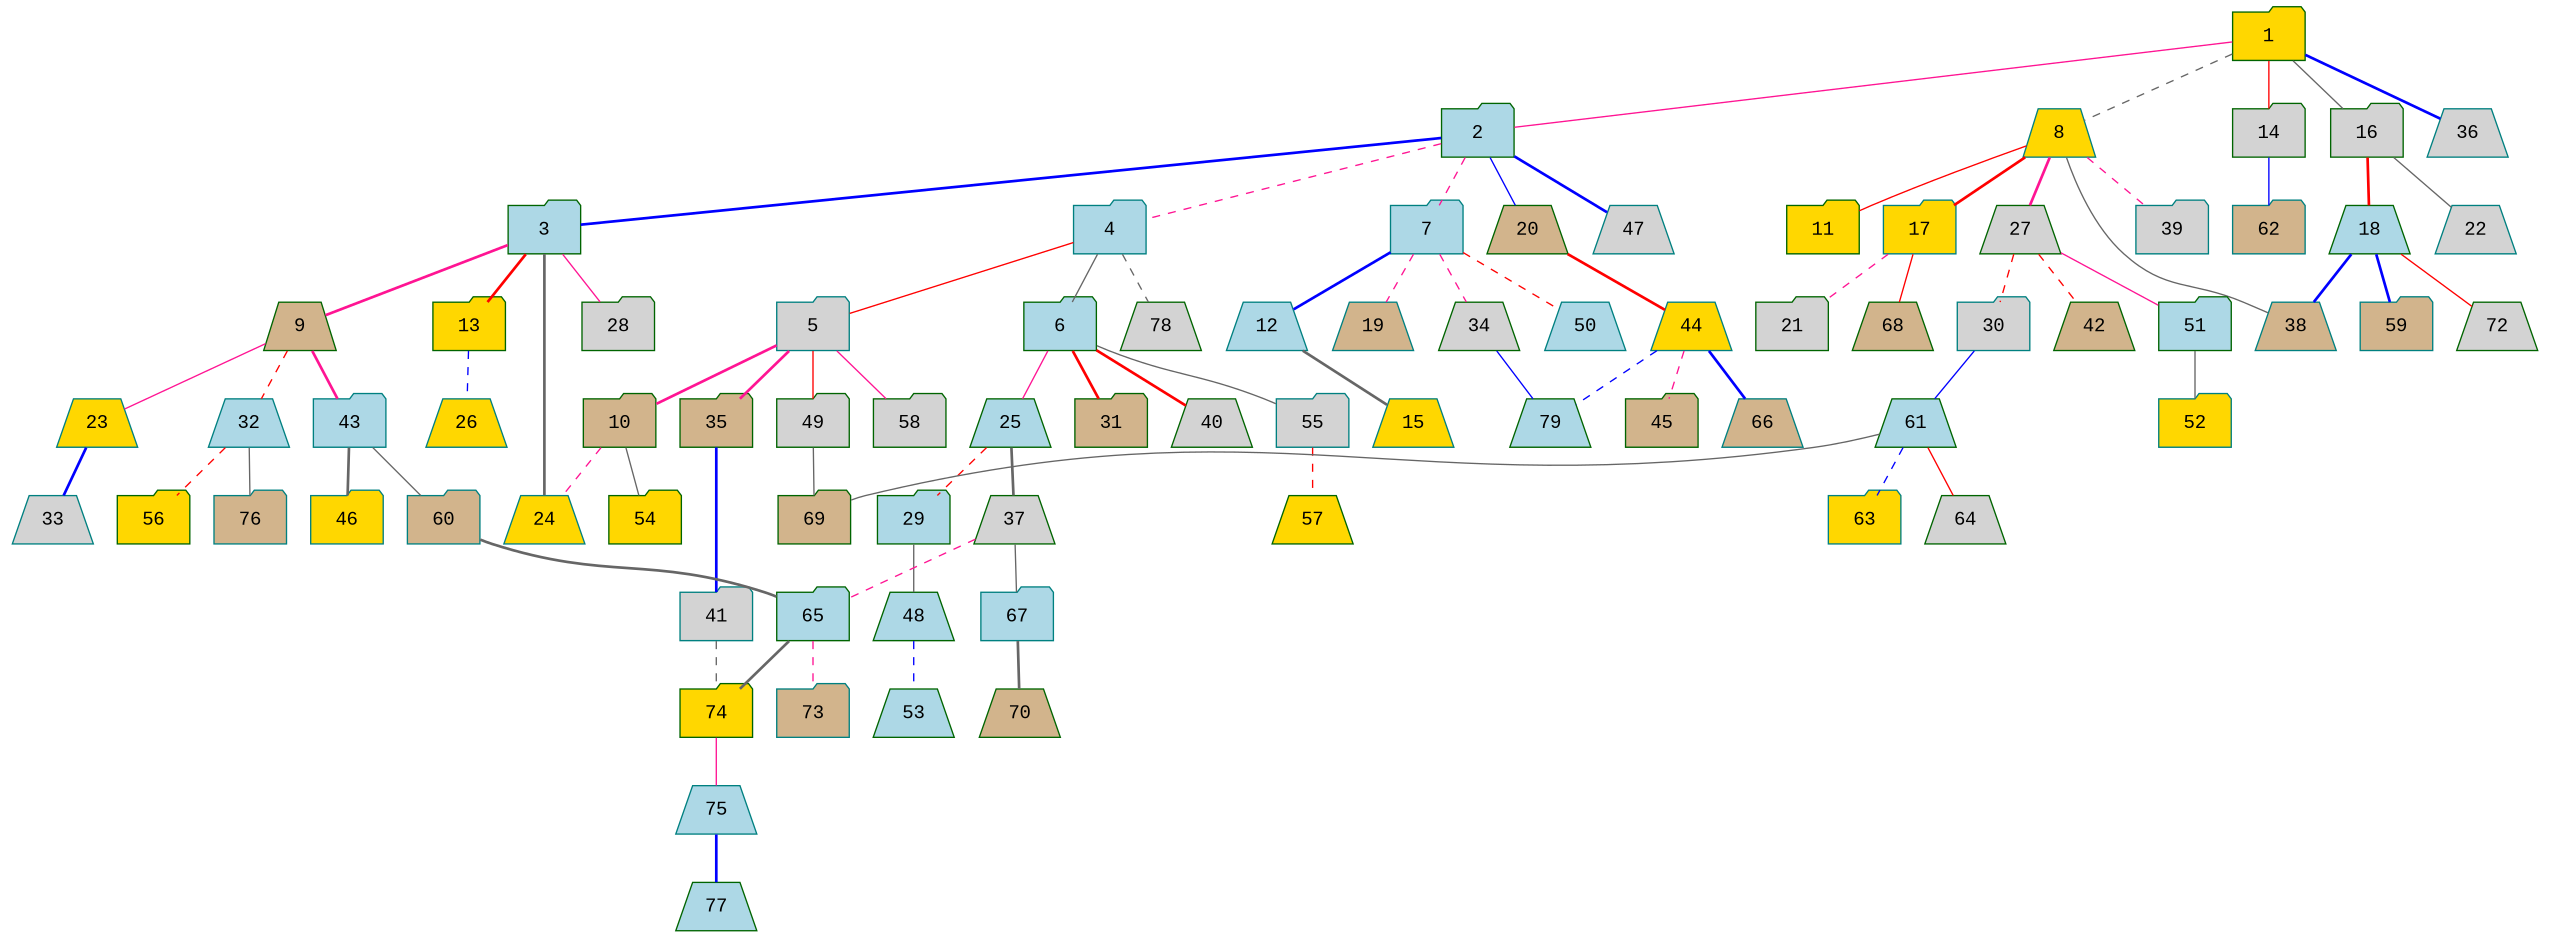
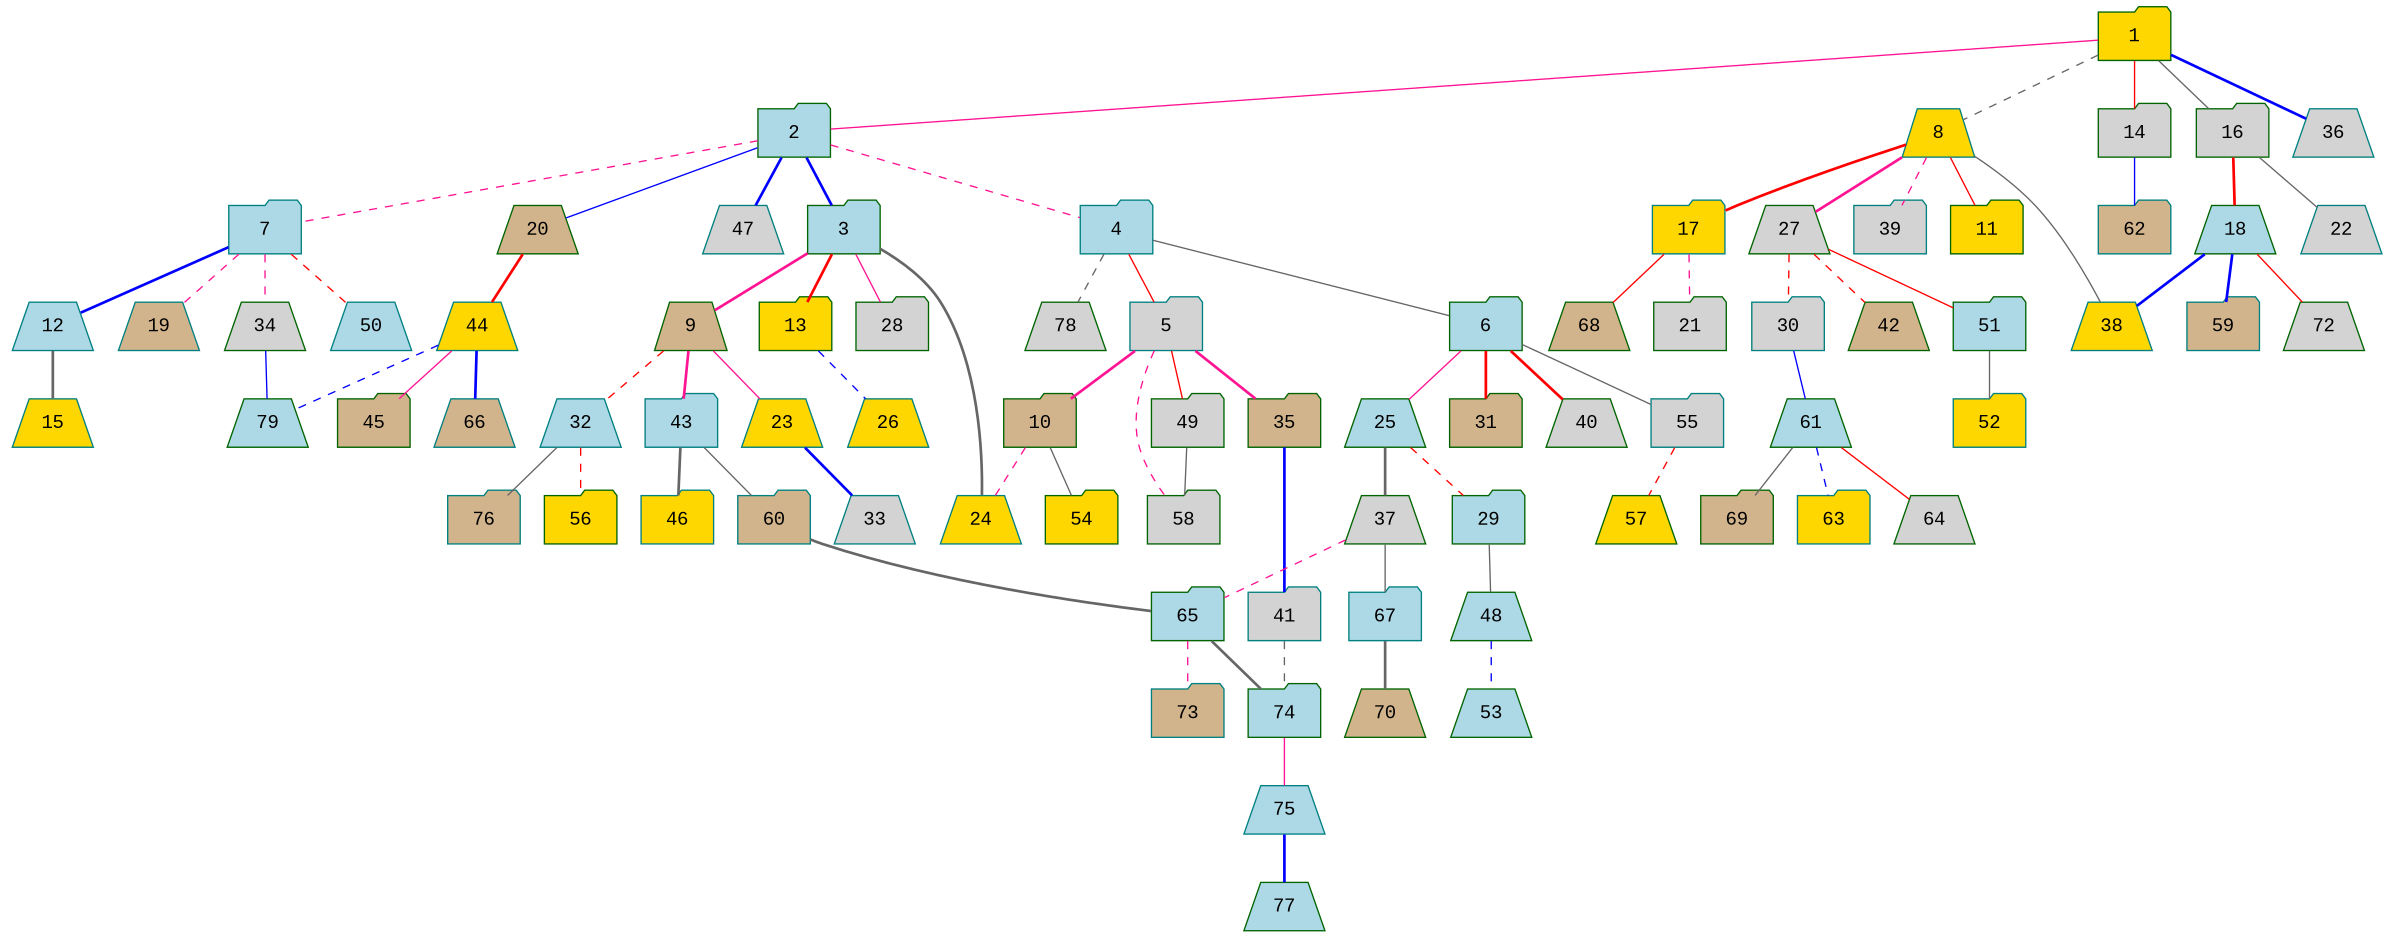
(2110, 279) -> (1891, 279)
(2296, 326) -> (2112, 326)
(861, 375) -> (1136, 425)
(1677, 375) -> (425, 375)
(814, 472) -> (1186, 472)
(716, 713) -> (1284, 713)
